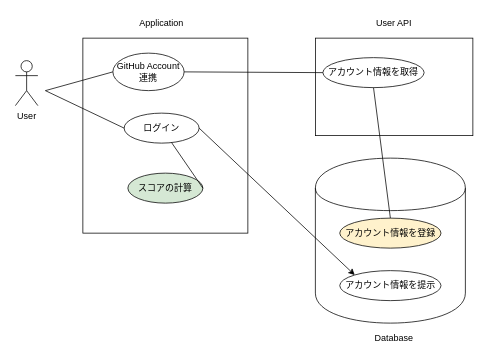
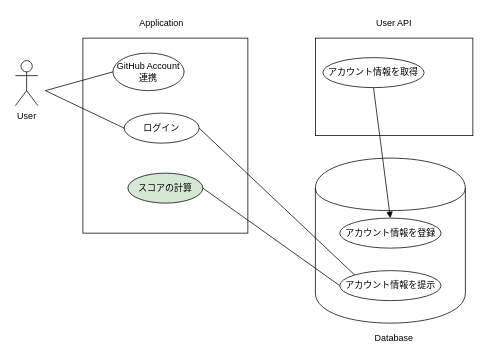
(254, 72) -> none
(188, 166) -> (271, 237)
(390, 214) -> (389, 211)
(390, 233) -> (390, 233)
(350, 270) -> (351, 271)
